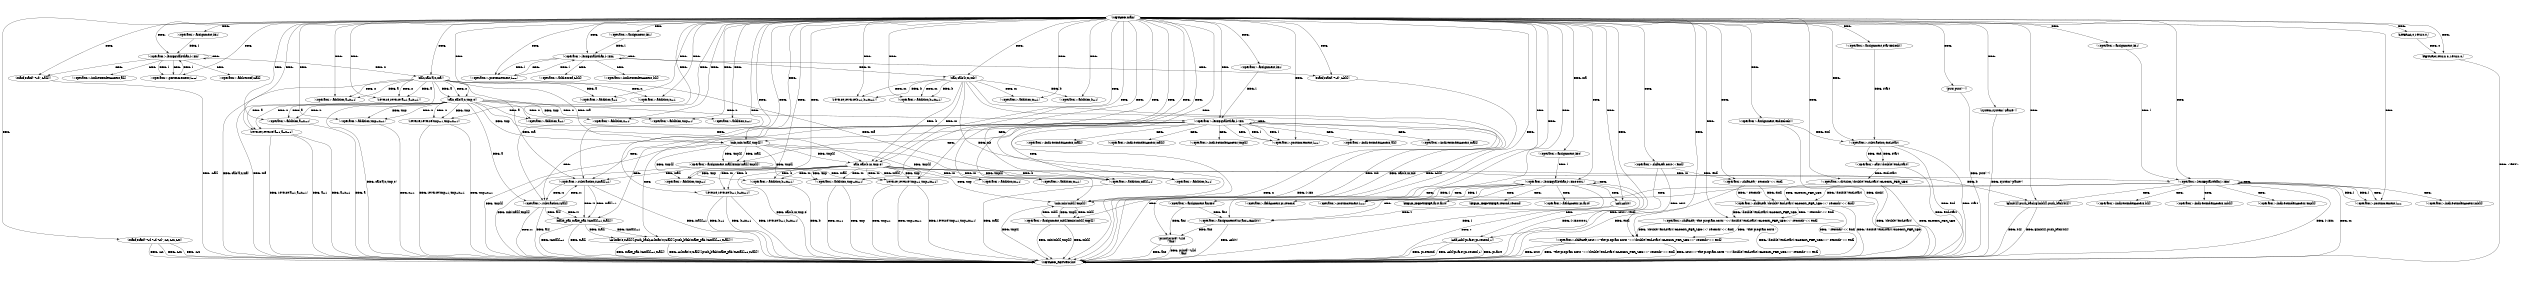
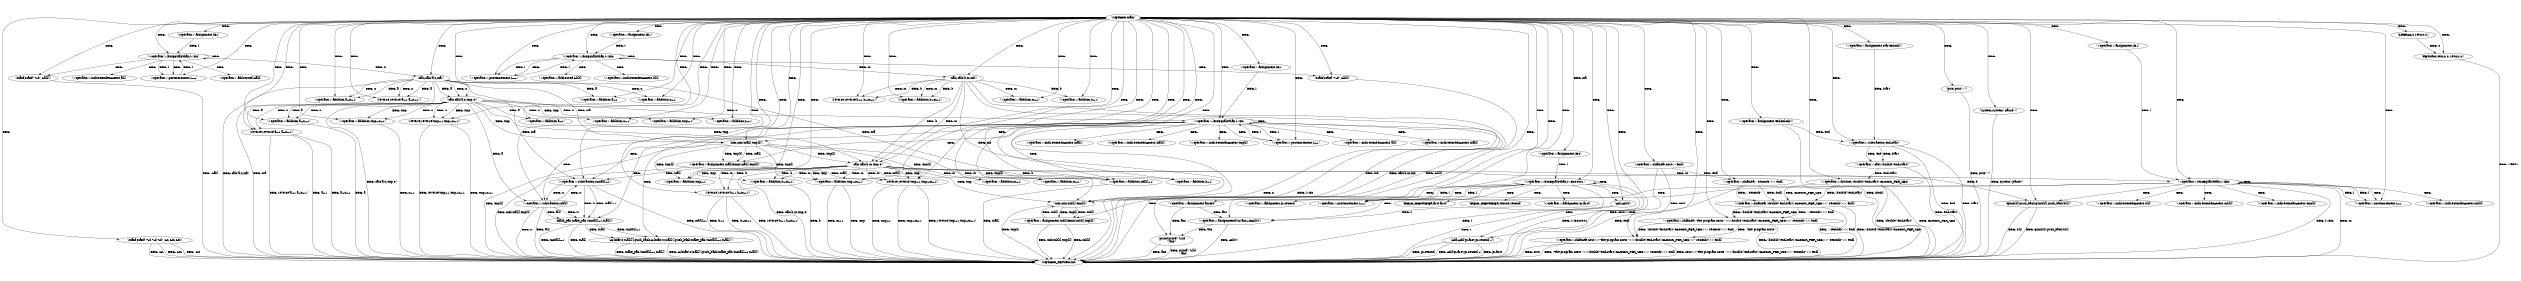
(721, 132) -> (721, 132)
